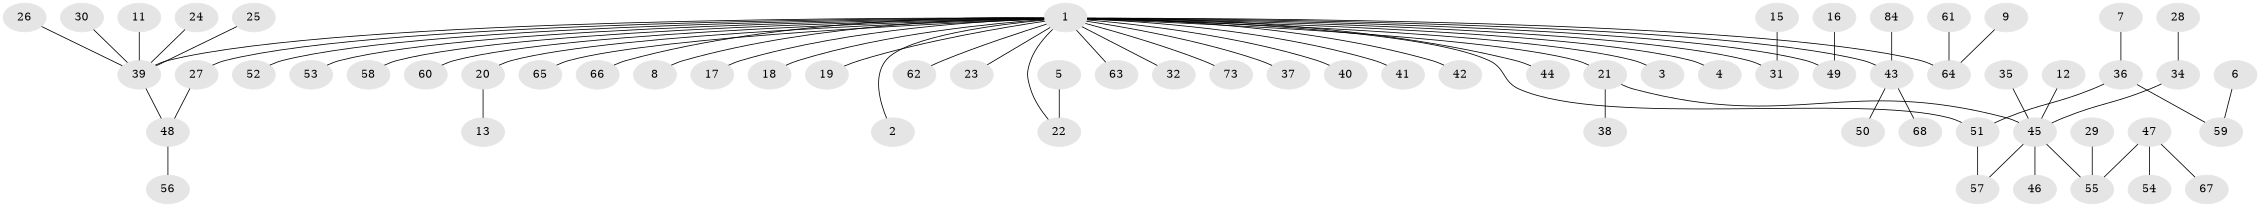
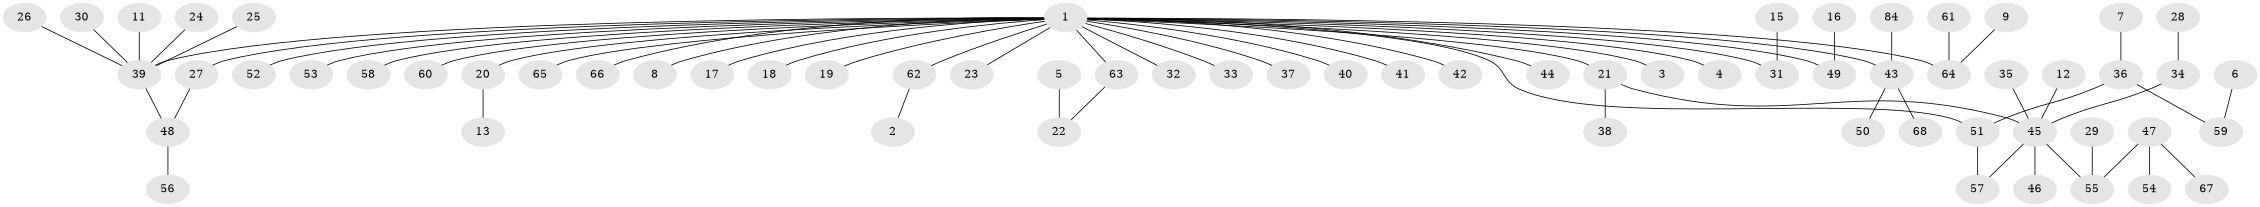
(887, 59) -> (904, 103)
(1028, 73) -> (1088, 103)
(1231, 75) -> (1231, 75)
